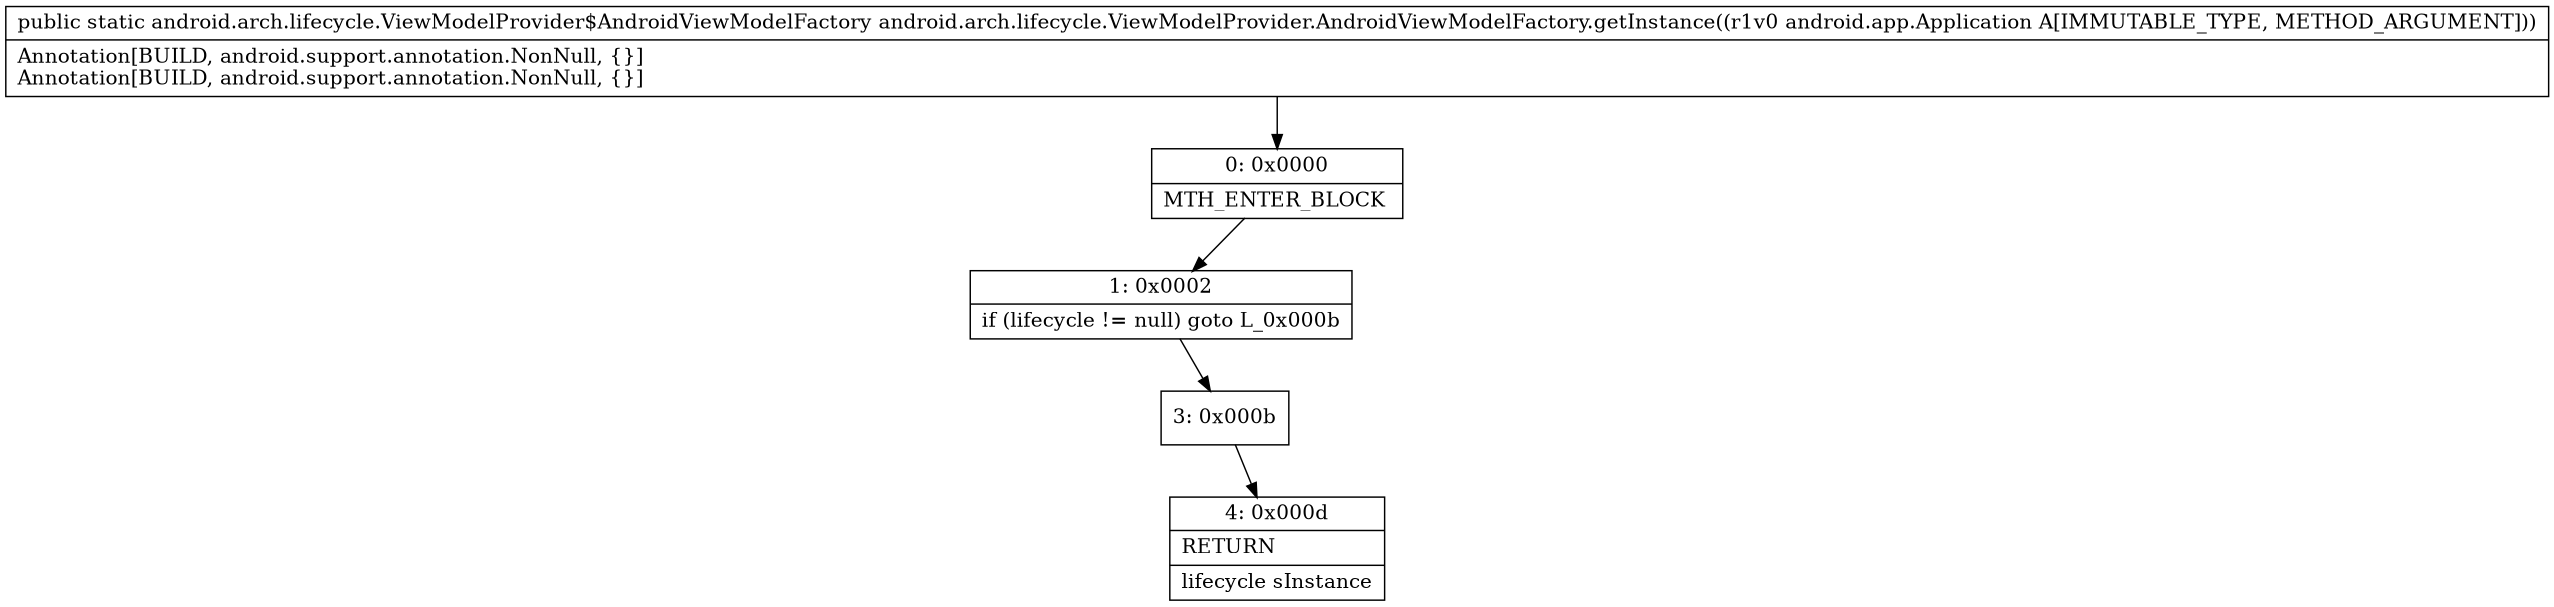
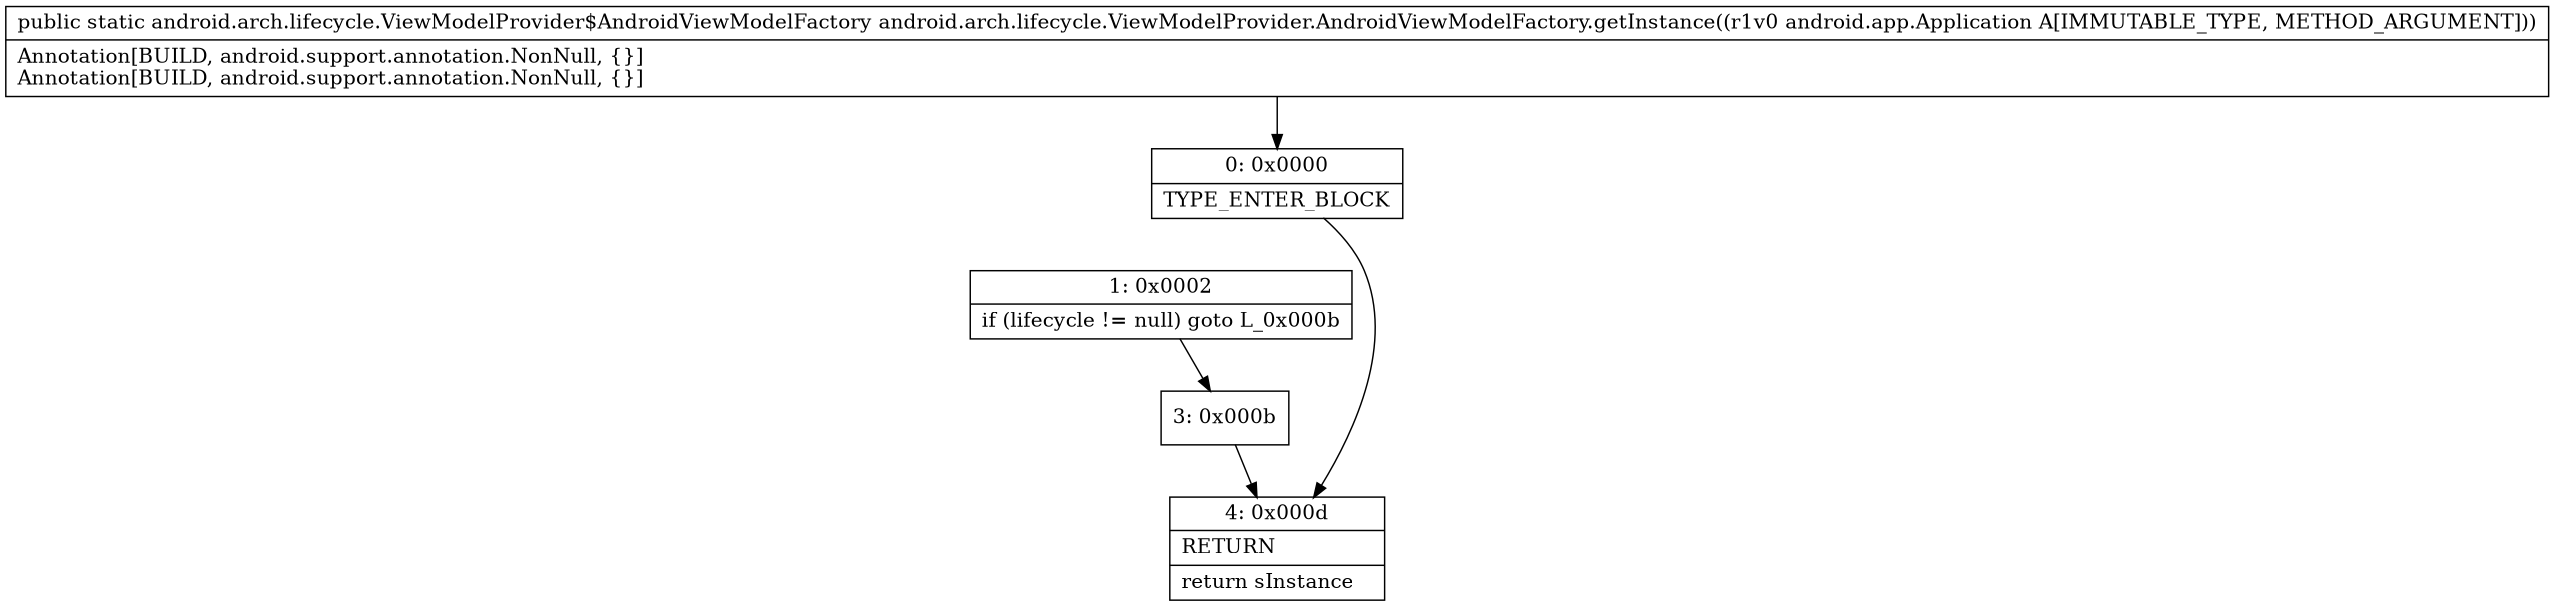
(1275, 200) -> (1277, 200)
(1224, 239) -> (1374, 349)
(1277, 582) -> (1268, 582)
